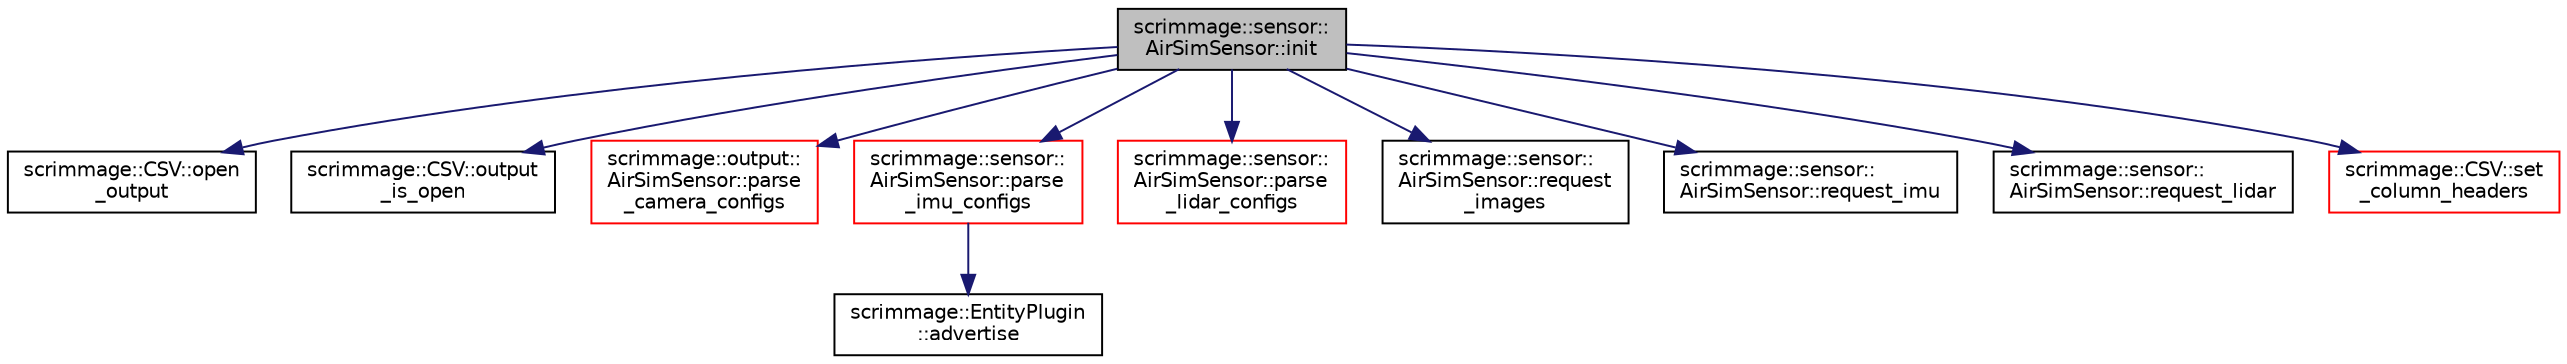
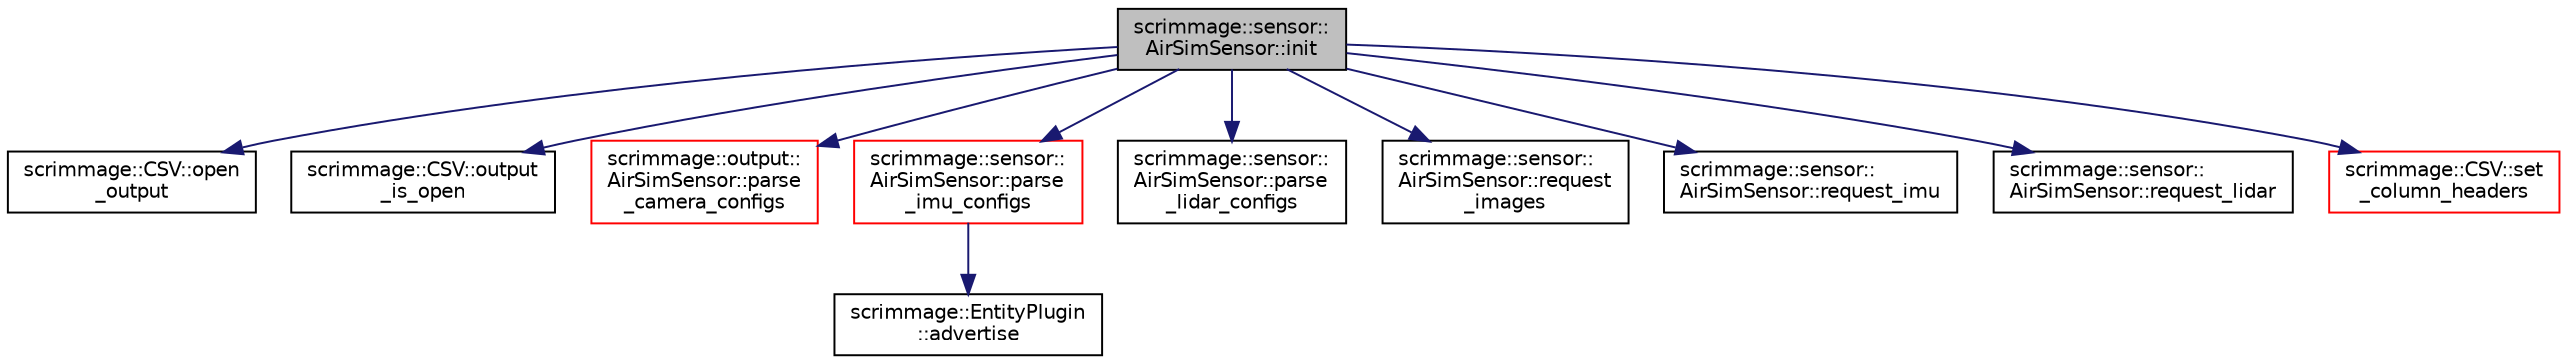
(1232, 182) -> (1232, 182)
